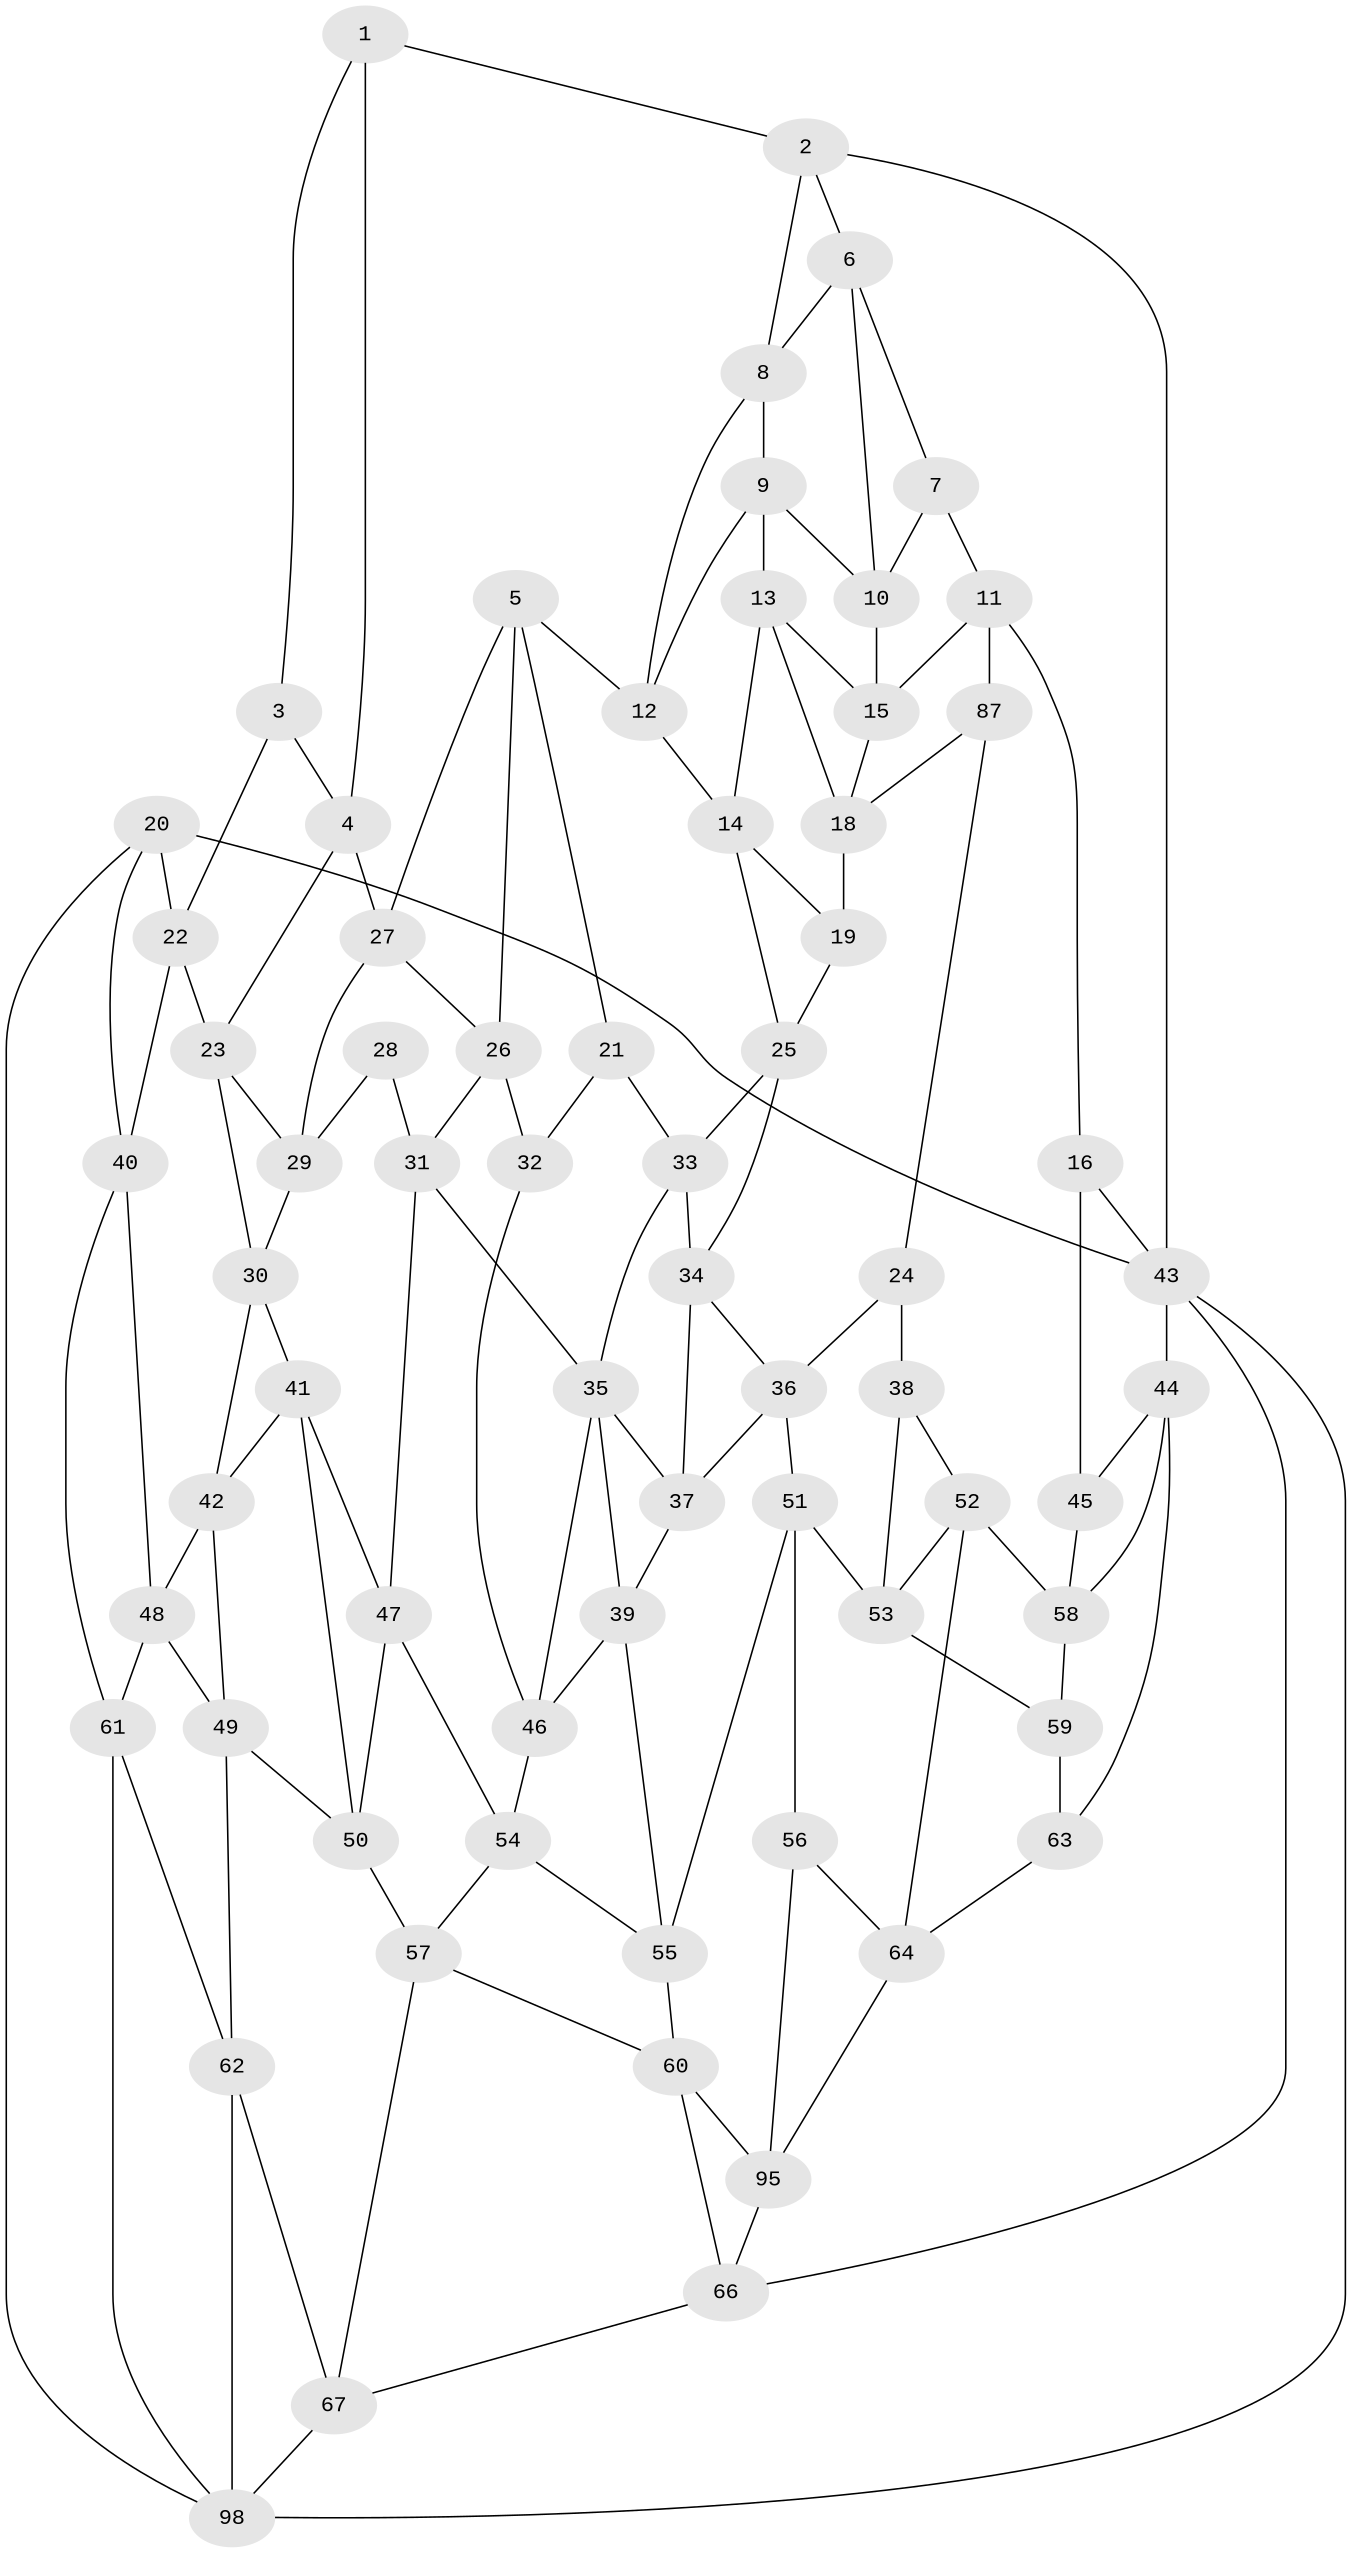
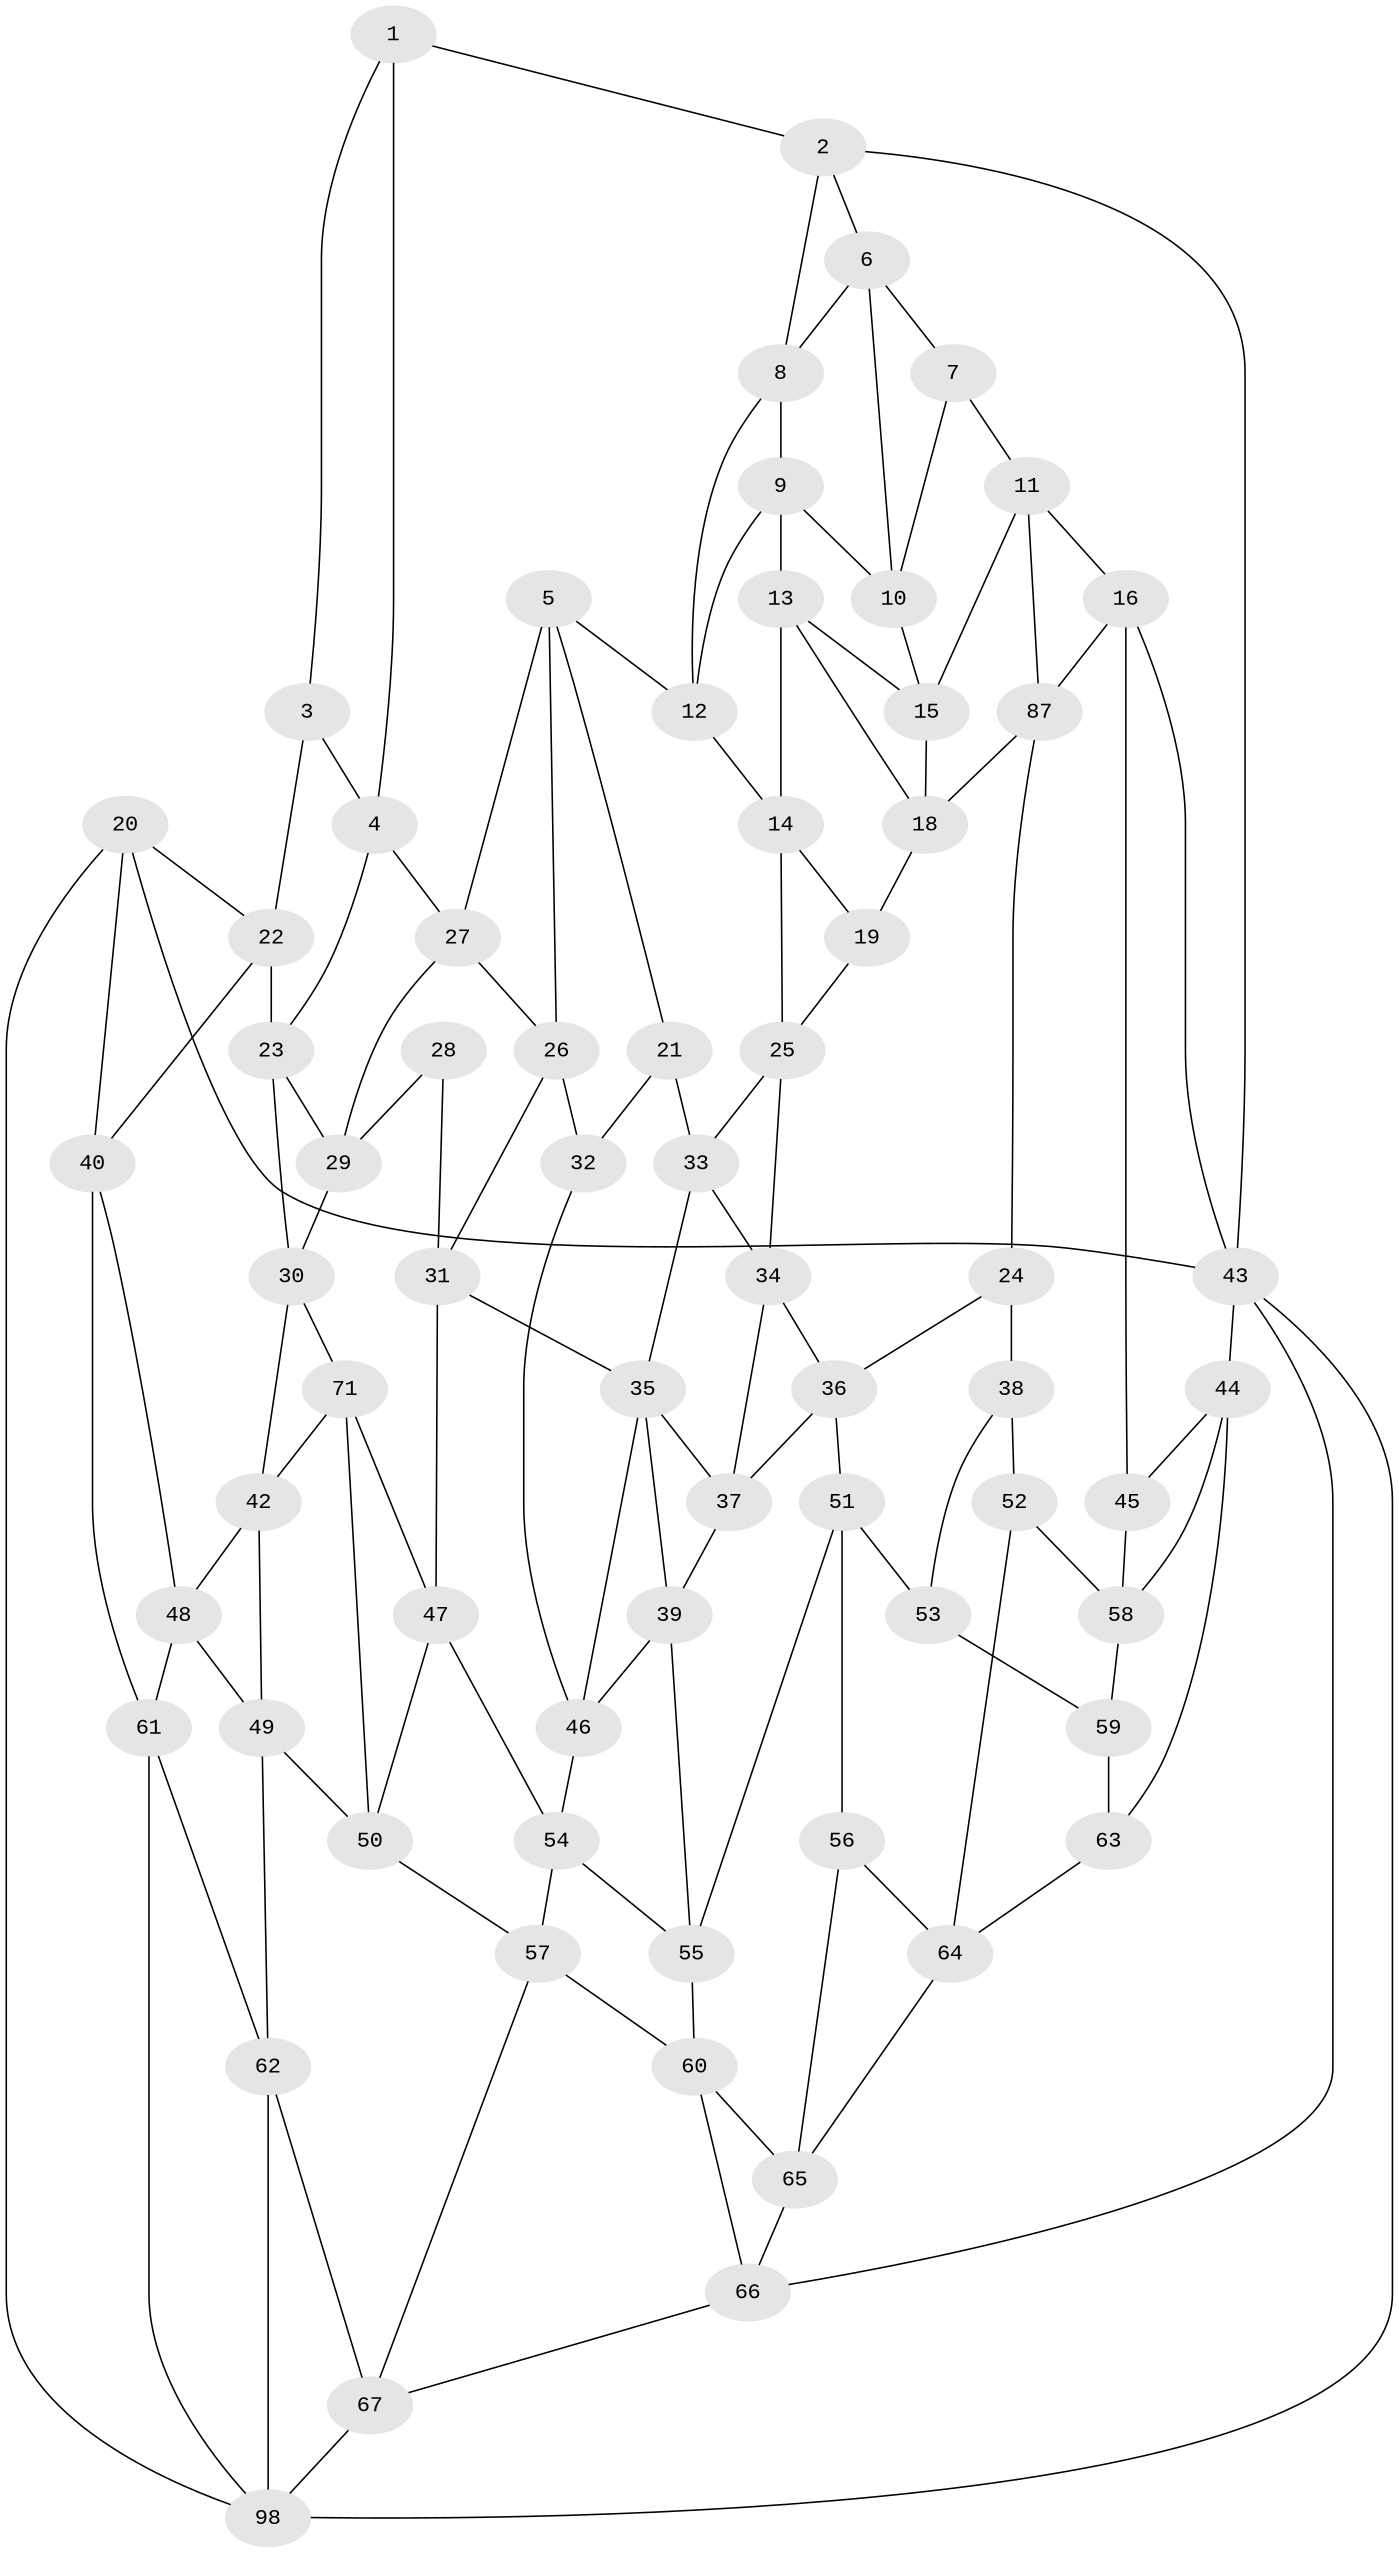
none -> (1083, 655)
(298, 1389) -> (345, 1389)
(924, 1559) -> none
(768, 2180) -> (795, 2180)
